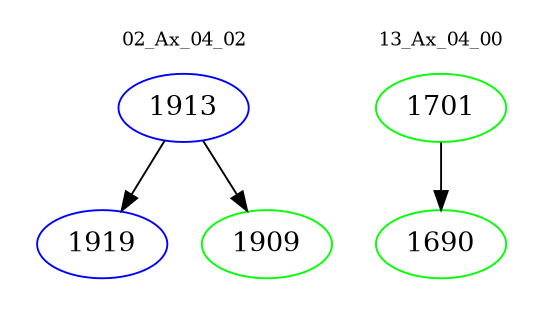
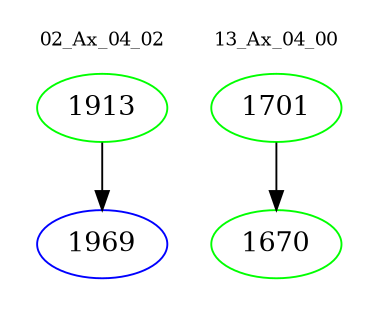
(184, 108) -> (102, 108)
(102, 244) -> (102, 244)
(267, 244) -> none
(441, 244) -> (276, 244)
